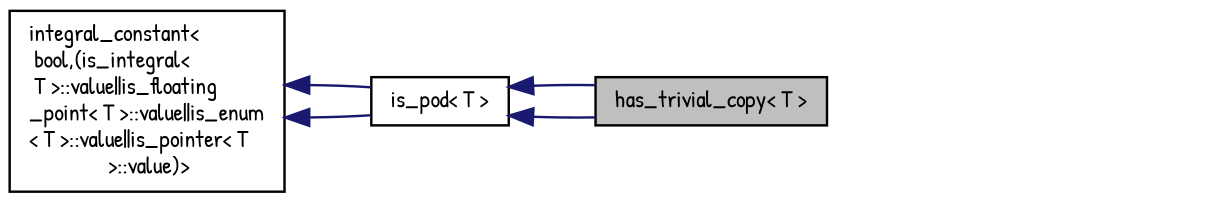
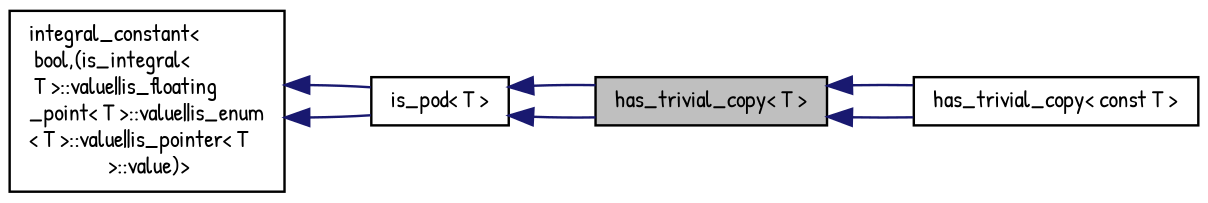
none -> (1056, 101)
